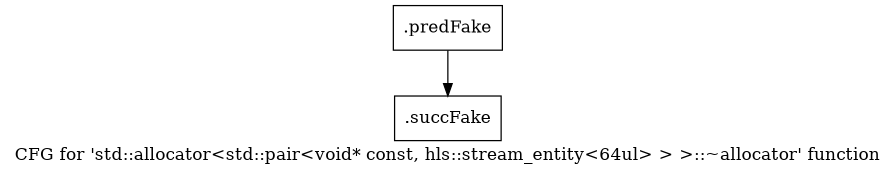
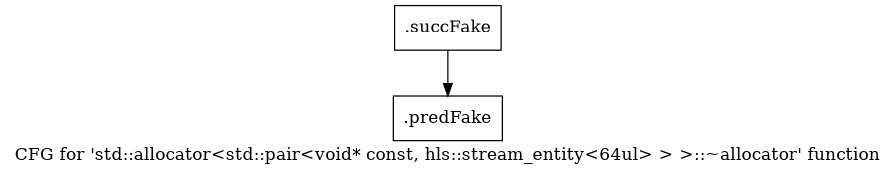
(448, 67) -> (448, 67)
